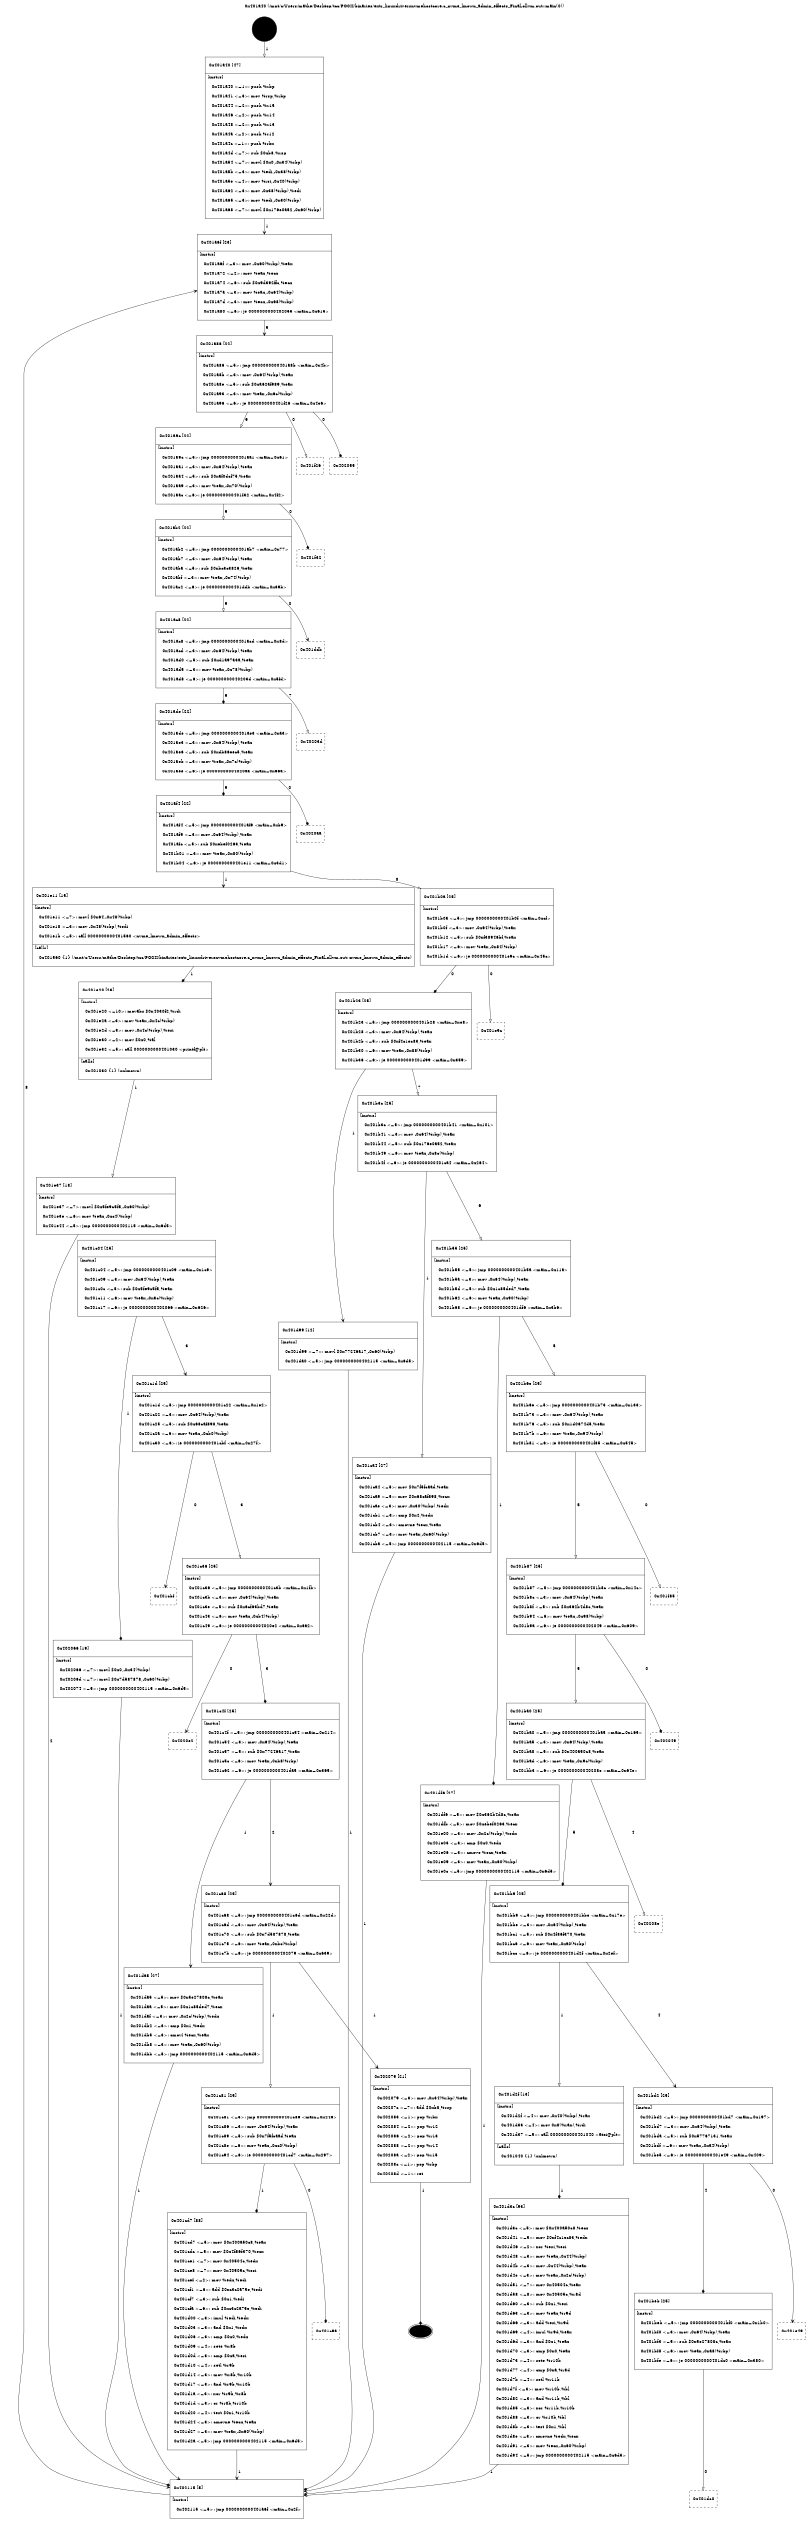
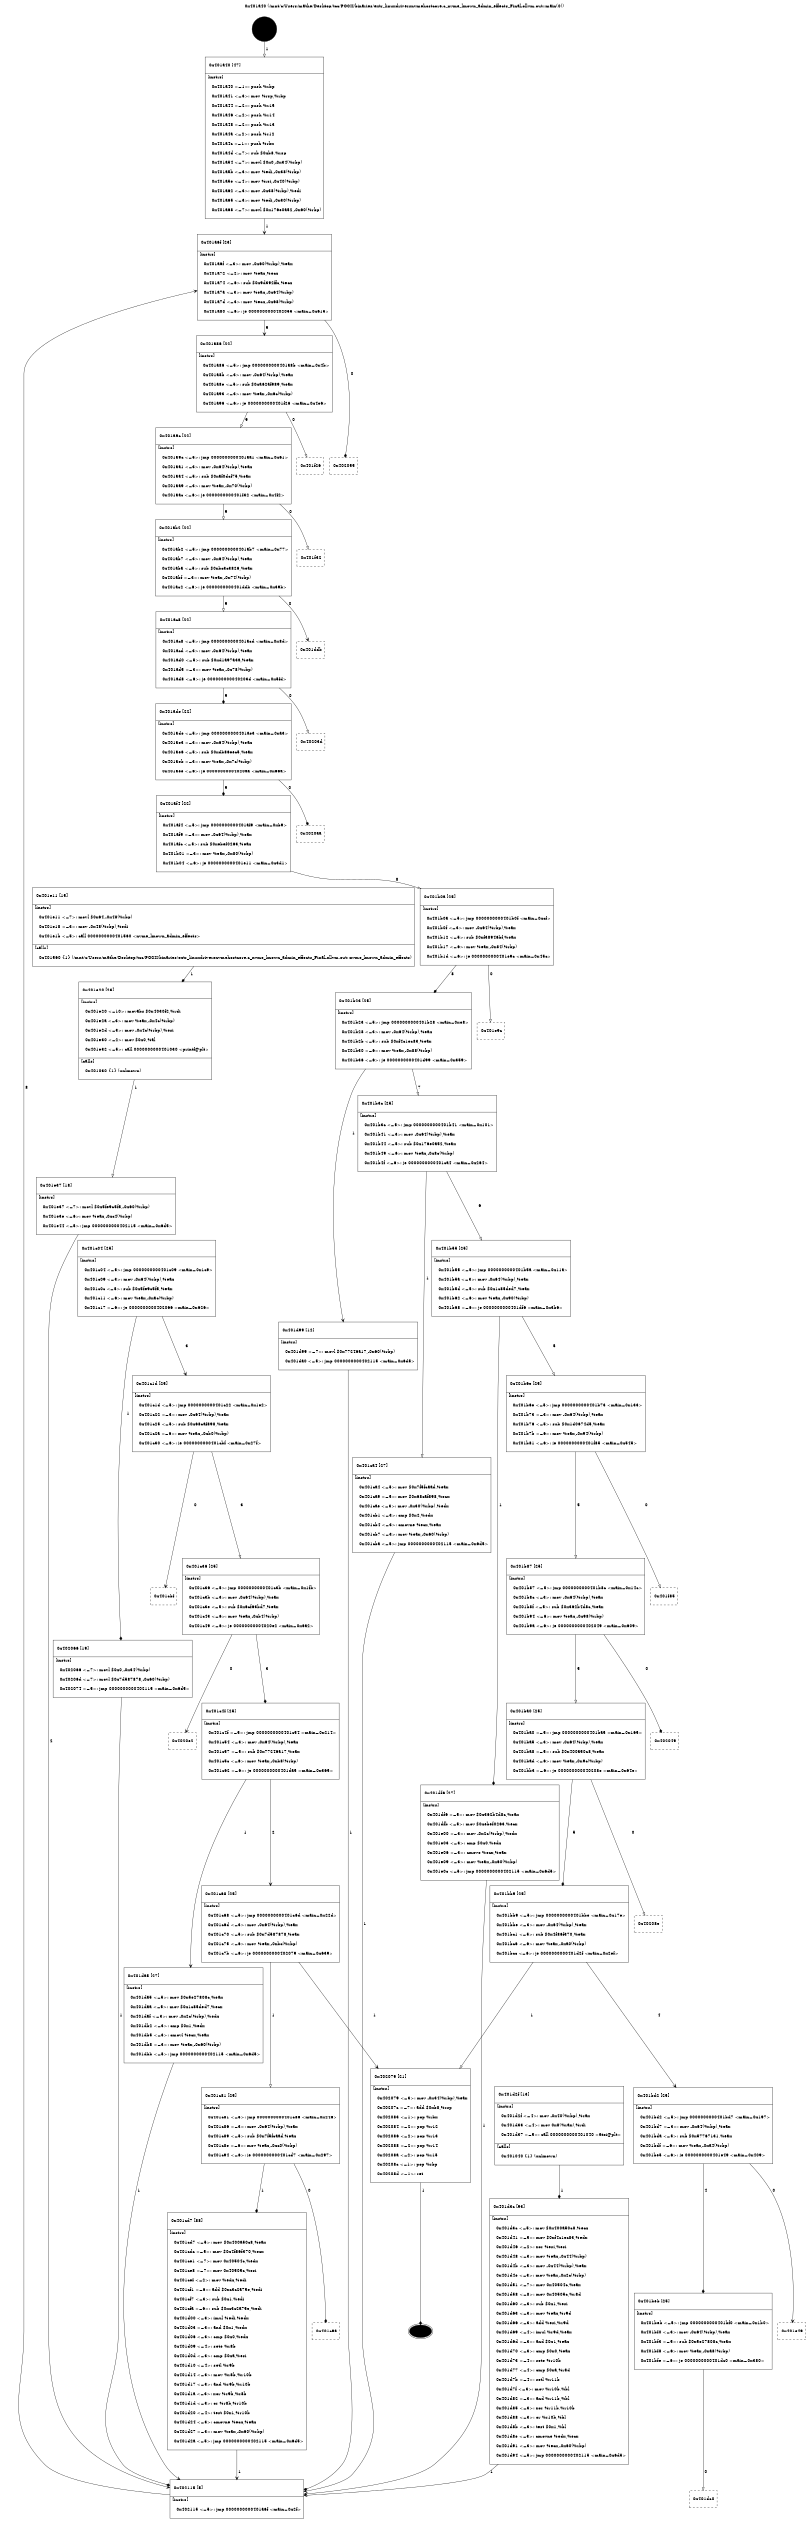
(329, 431) -> (348, 384)
(297, 523) -> (297, 523)
(290, 696) -> (290, 696)
(223, 878) -> none
(452, 974) -> (452, 974)
(633, 1833) -> (633, 1833)
(559, 2023) -> (497, 2014)
